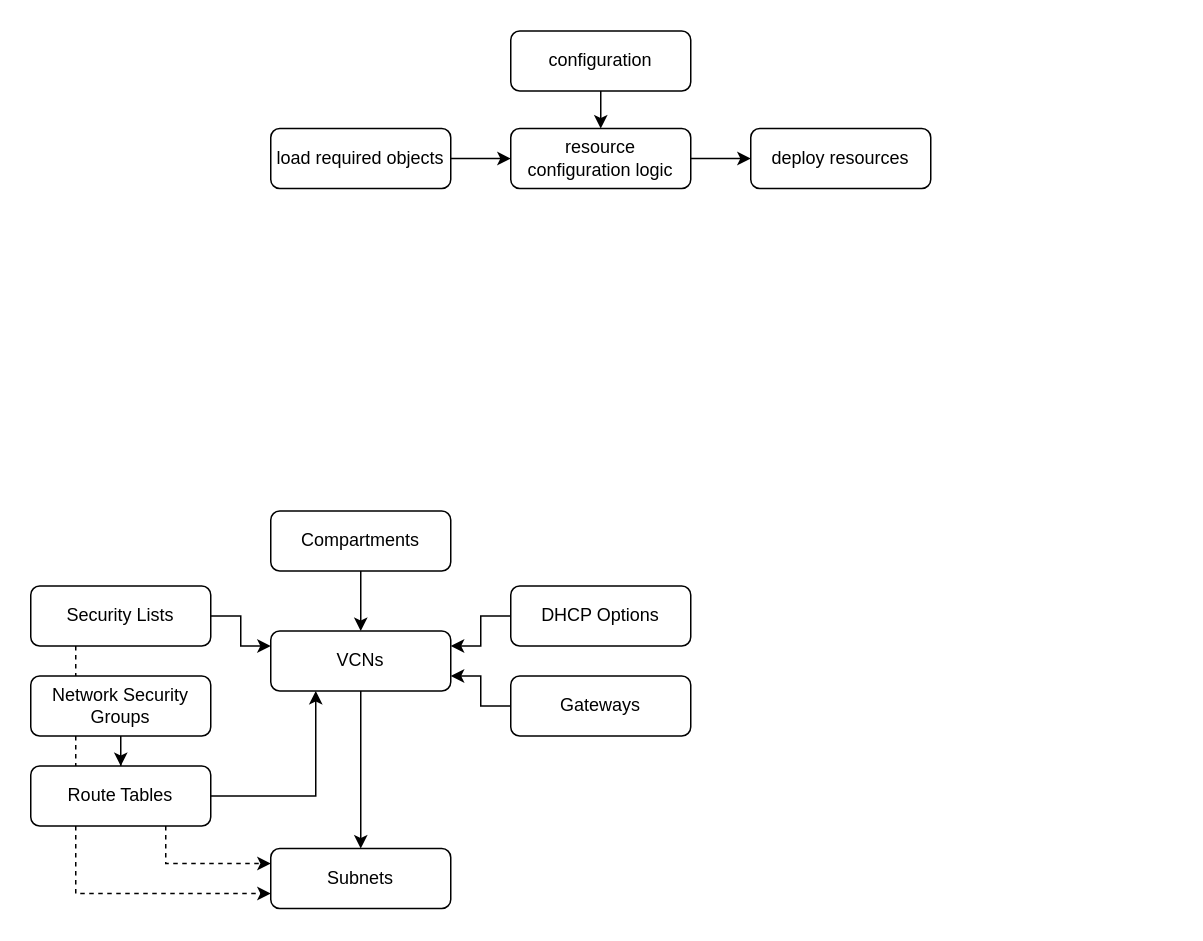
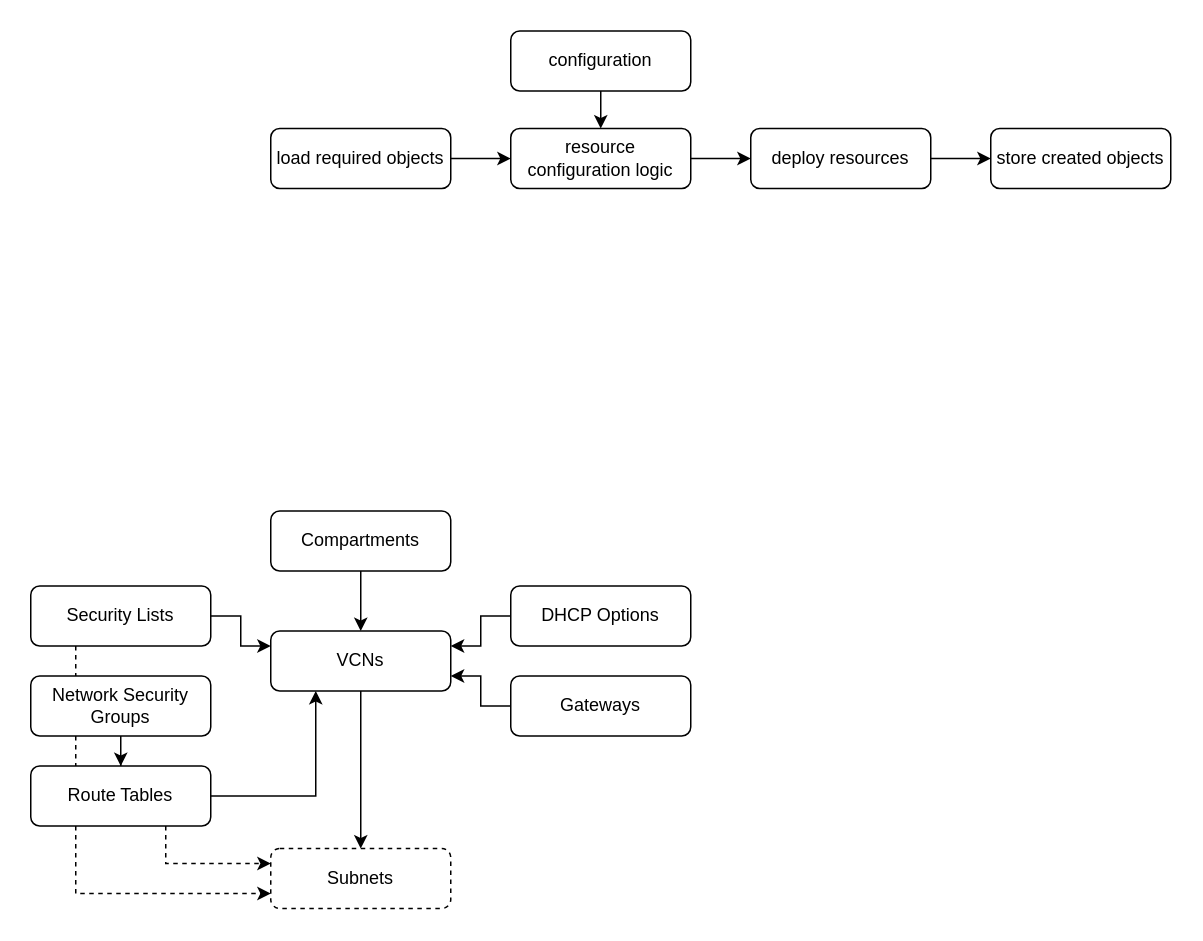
none -> (956, 158)
none -> (1081, 158)
(361, 878) -> (361, 878)
